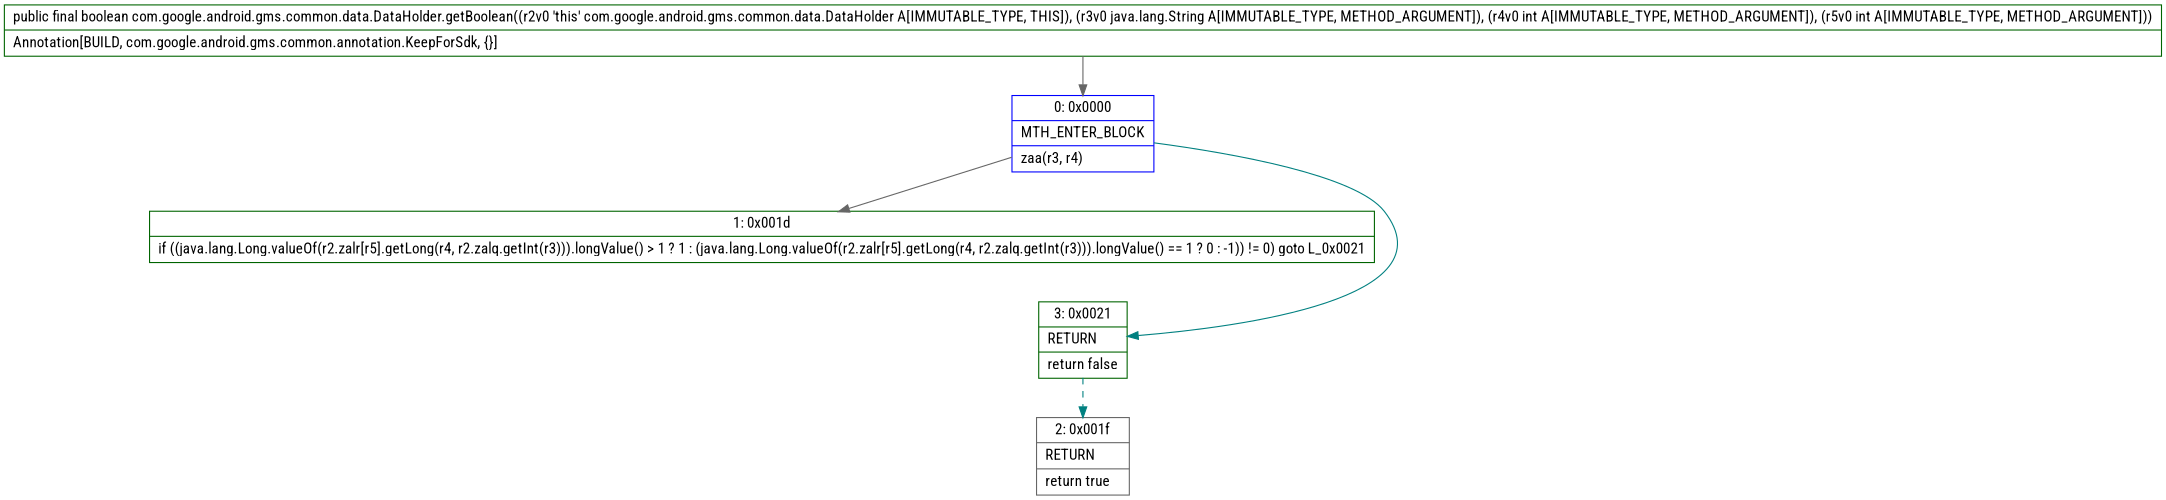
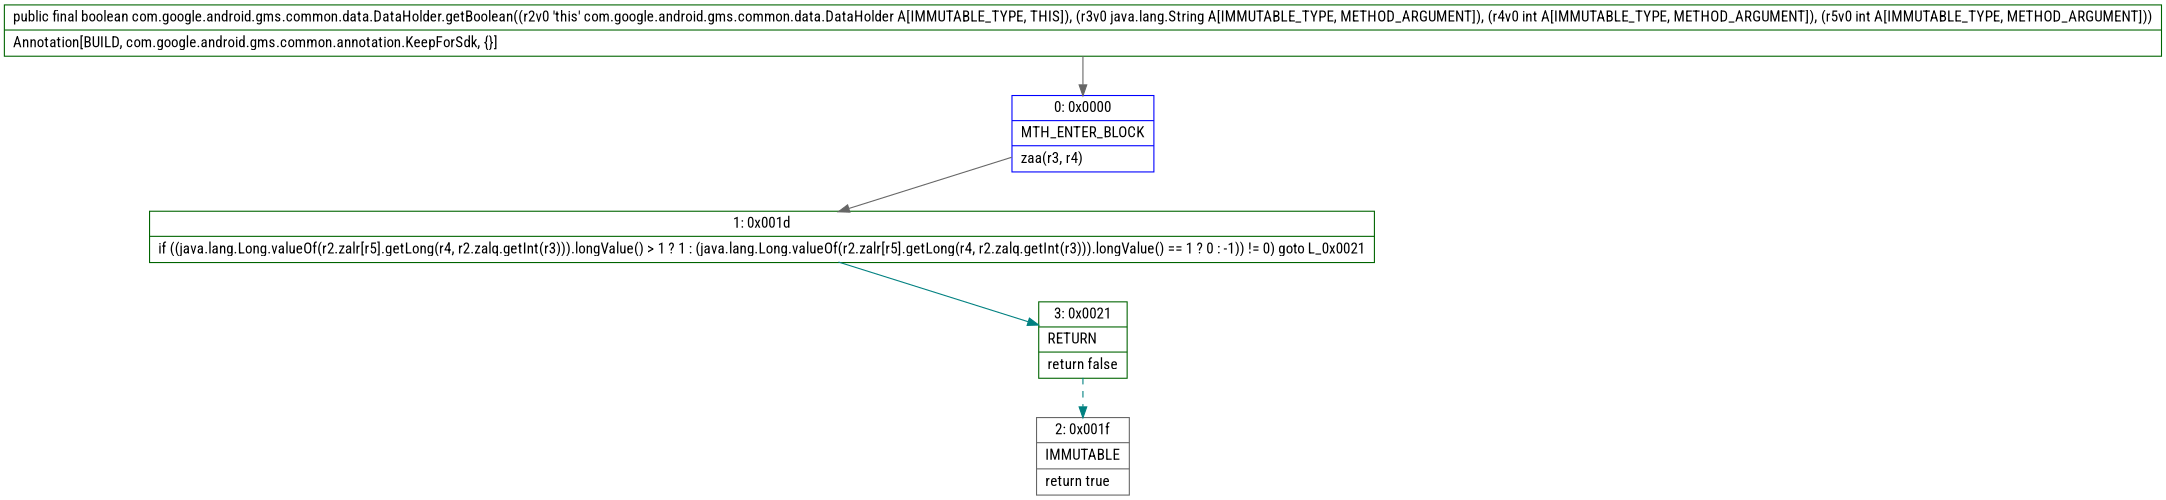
(1395, 248) -> (933, 292)
(1070, 455) -> (1083, 455)
